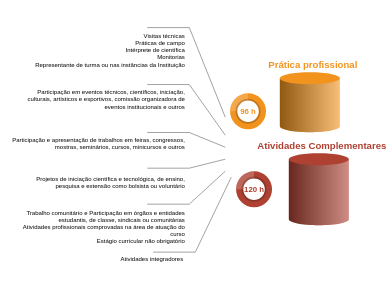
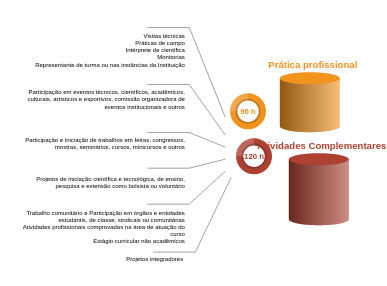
(99, 99) -> (99, 99)
(99, 147) -> (99, 147)
(254, 189) -> (254, 156)
(99, 227) -> (99, 227)
(150, 263) -> (151, 263)
